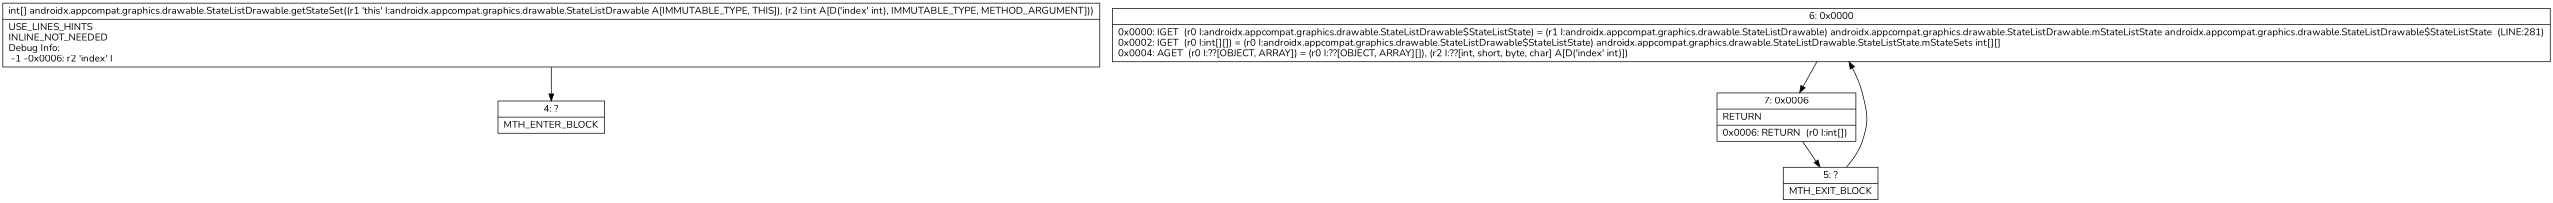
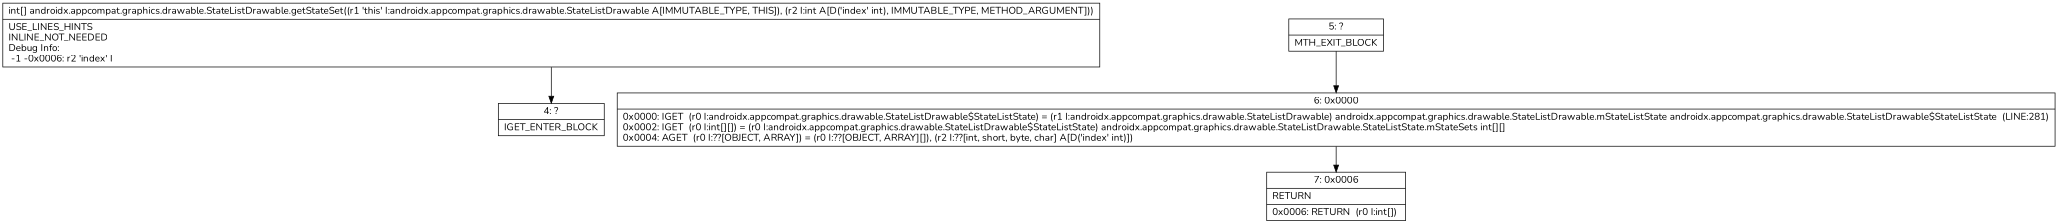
(551, 125) -> (551, 127)
(1809, 151) -> none
